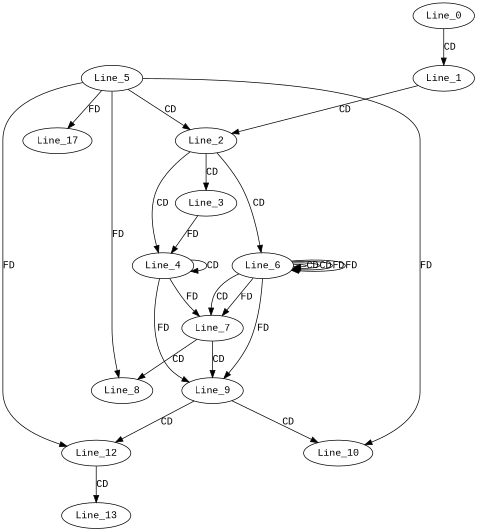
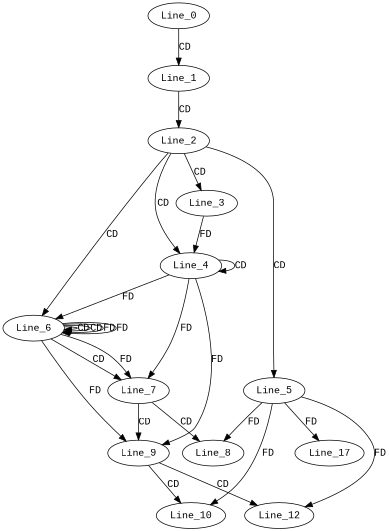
(156, 107) -> (274, 240)
none -> (116, 296)
(96, 516) -> none
